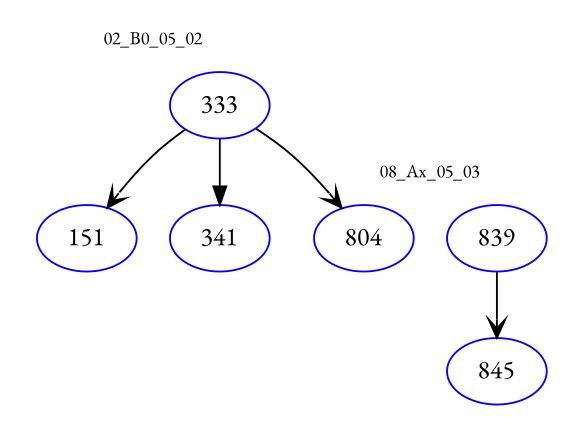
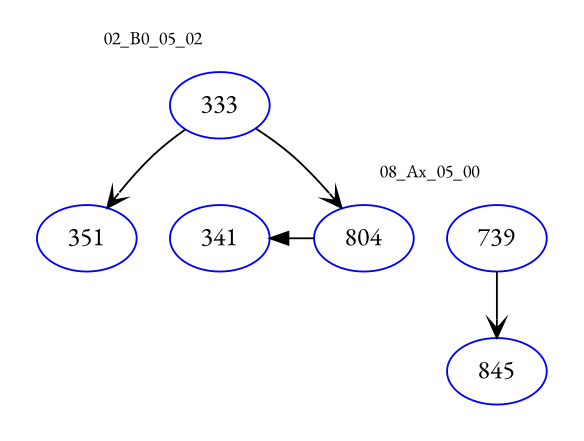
(220, 163) -> (301, 238)
(430, 173) -> (430, 173)
(87, 238) -> (87, 238)
(497, 238) -> (497, 238)
